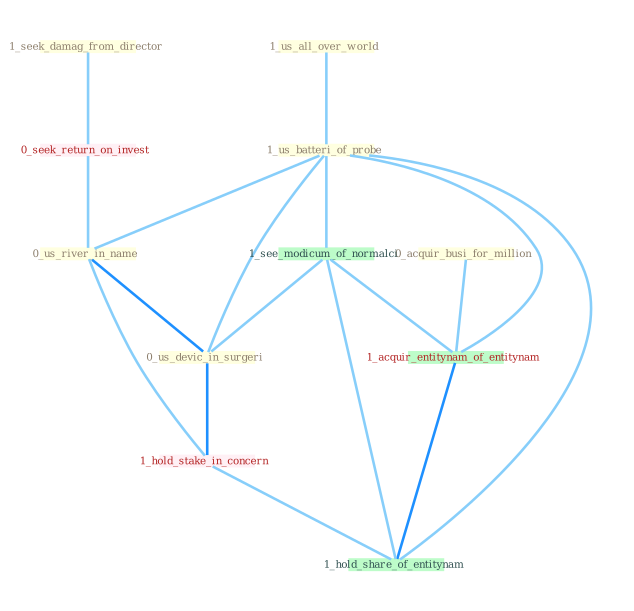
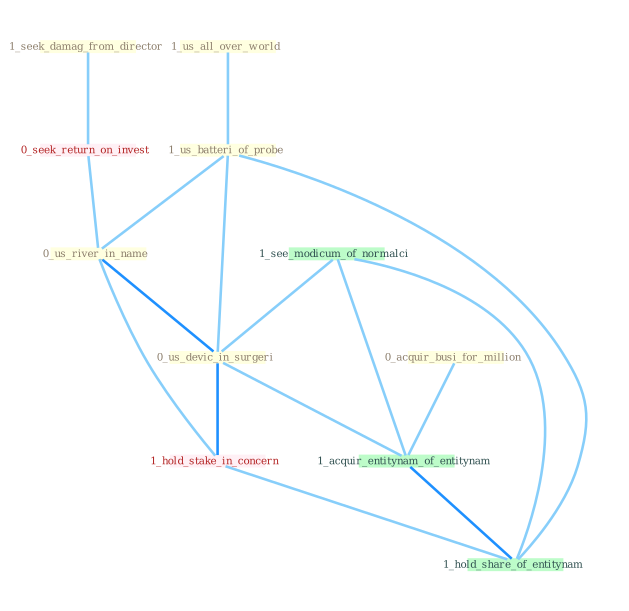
(326, 202) -> none
(512, 221) -> (312, 409)
(456, 357) -> (407, 461)
